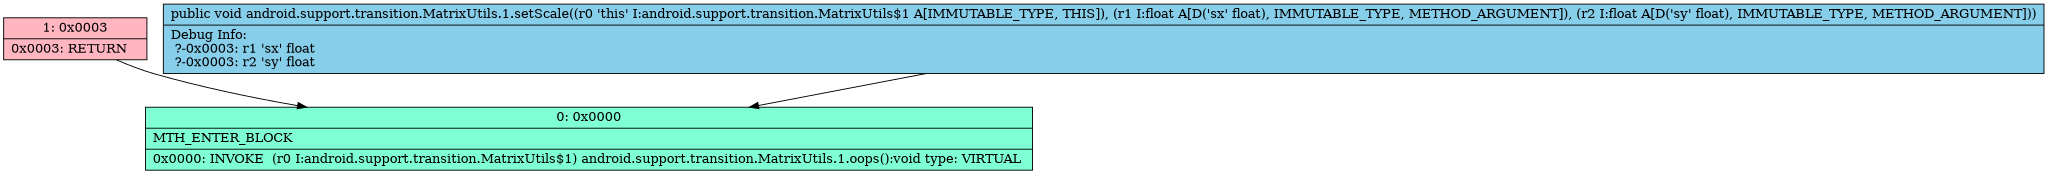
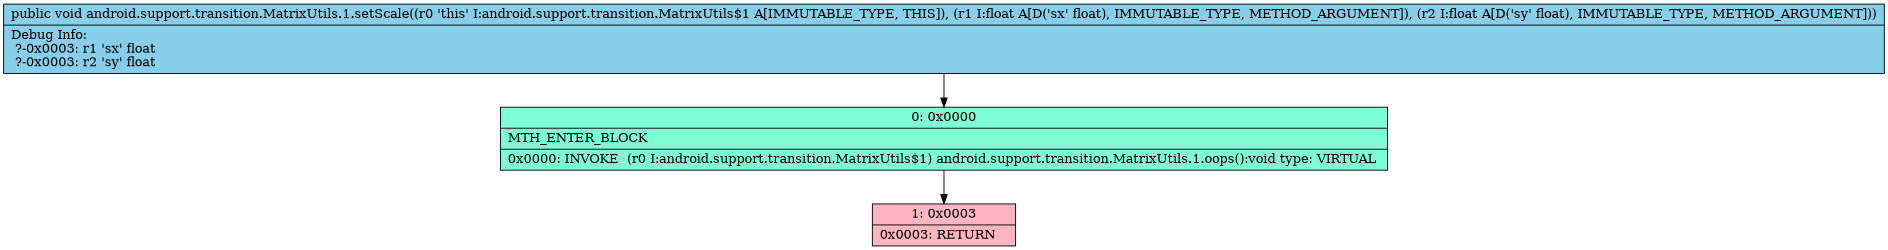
(206, 87) -> (944, 182)
